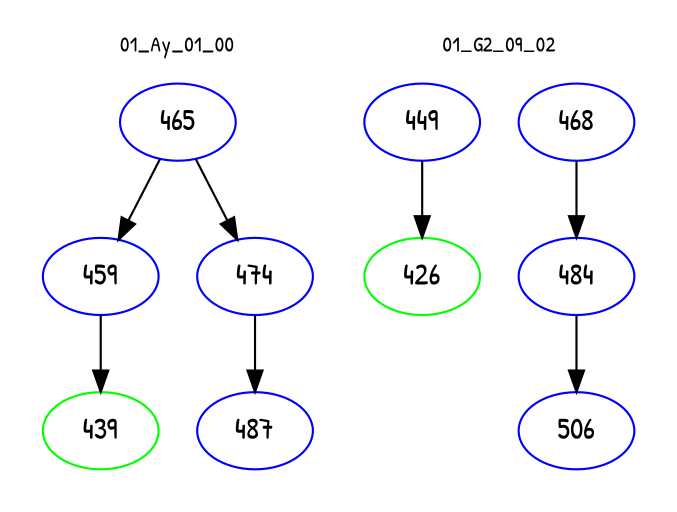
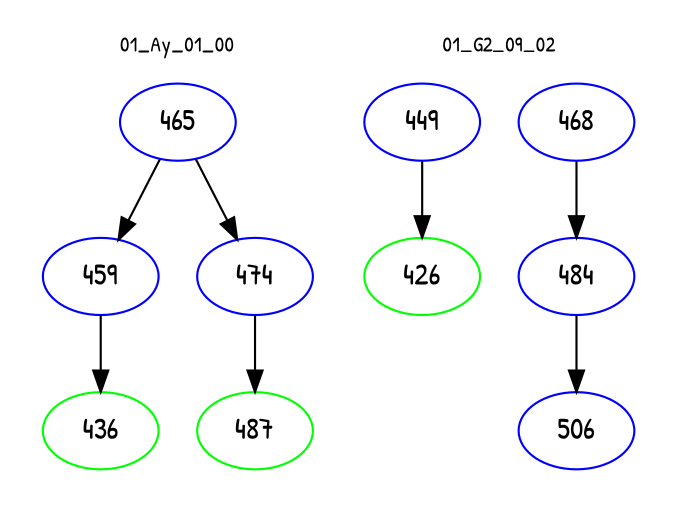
(101, 431) -> (101, 431)
(255, 431) -> (255, 431)
